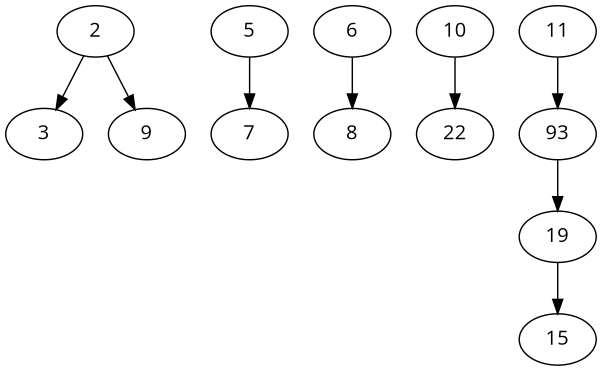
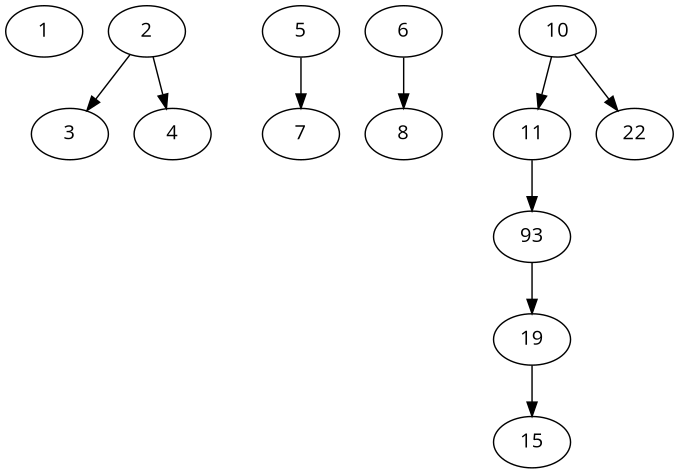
none -> (44, 31)
none -> (547, 76)
(147, 134) -> (173, 134)
